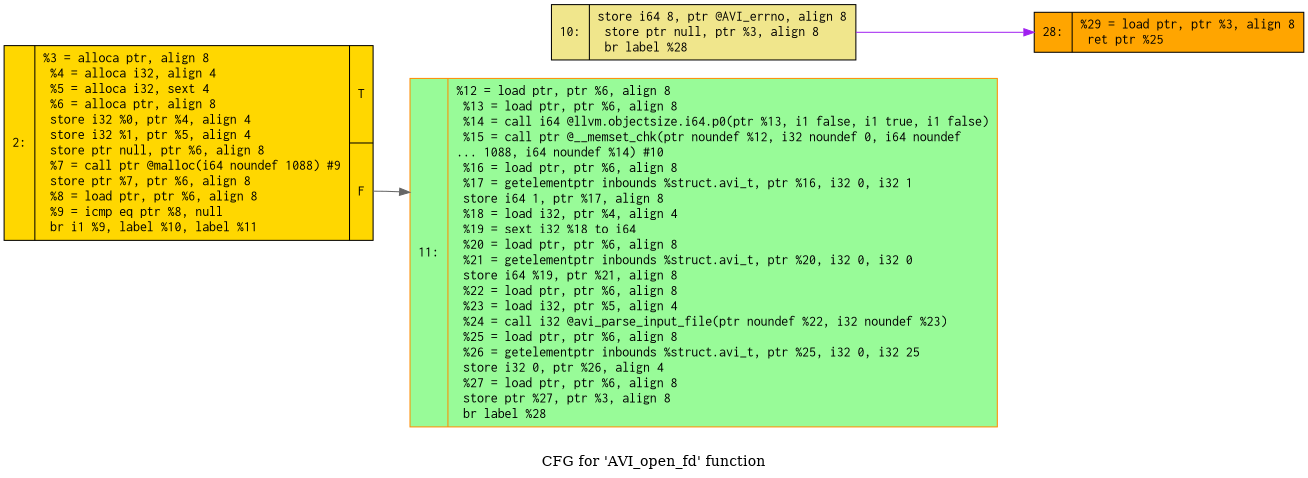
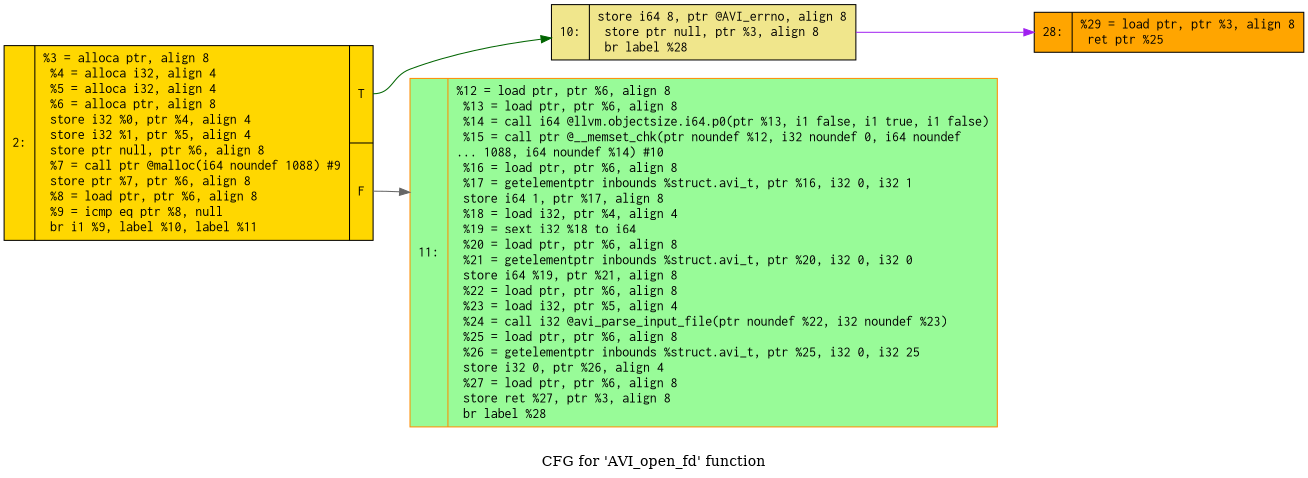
none -> (452, 56)
(127, 89) -> (130, 89)
(564, 398) -> (564, 398)
